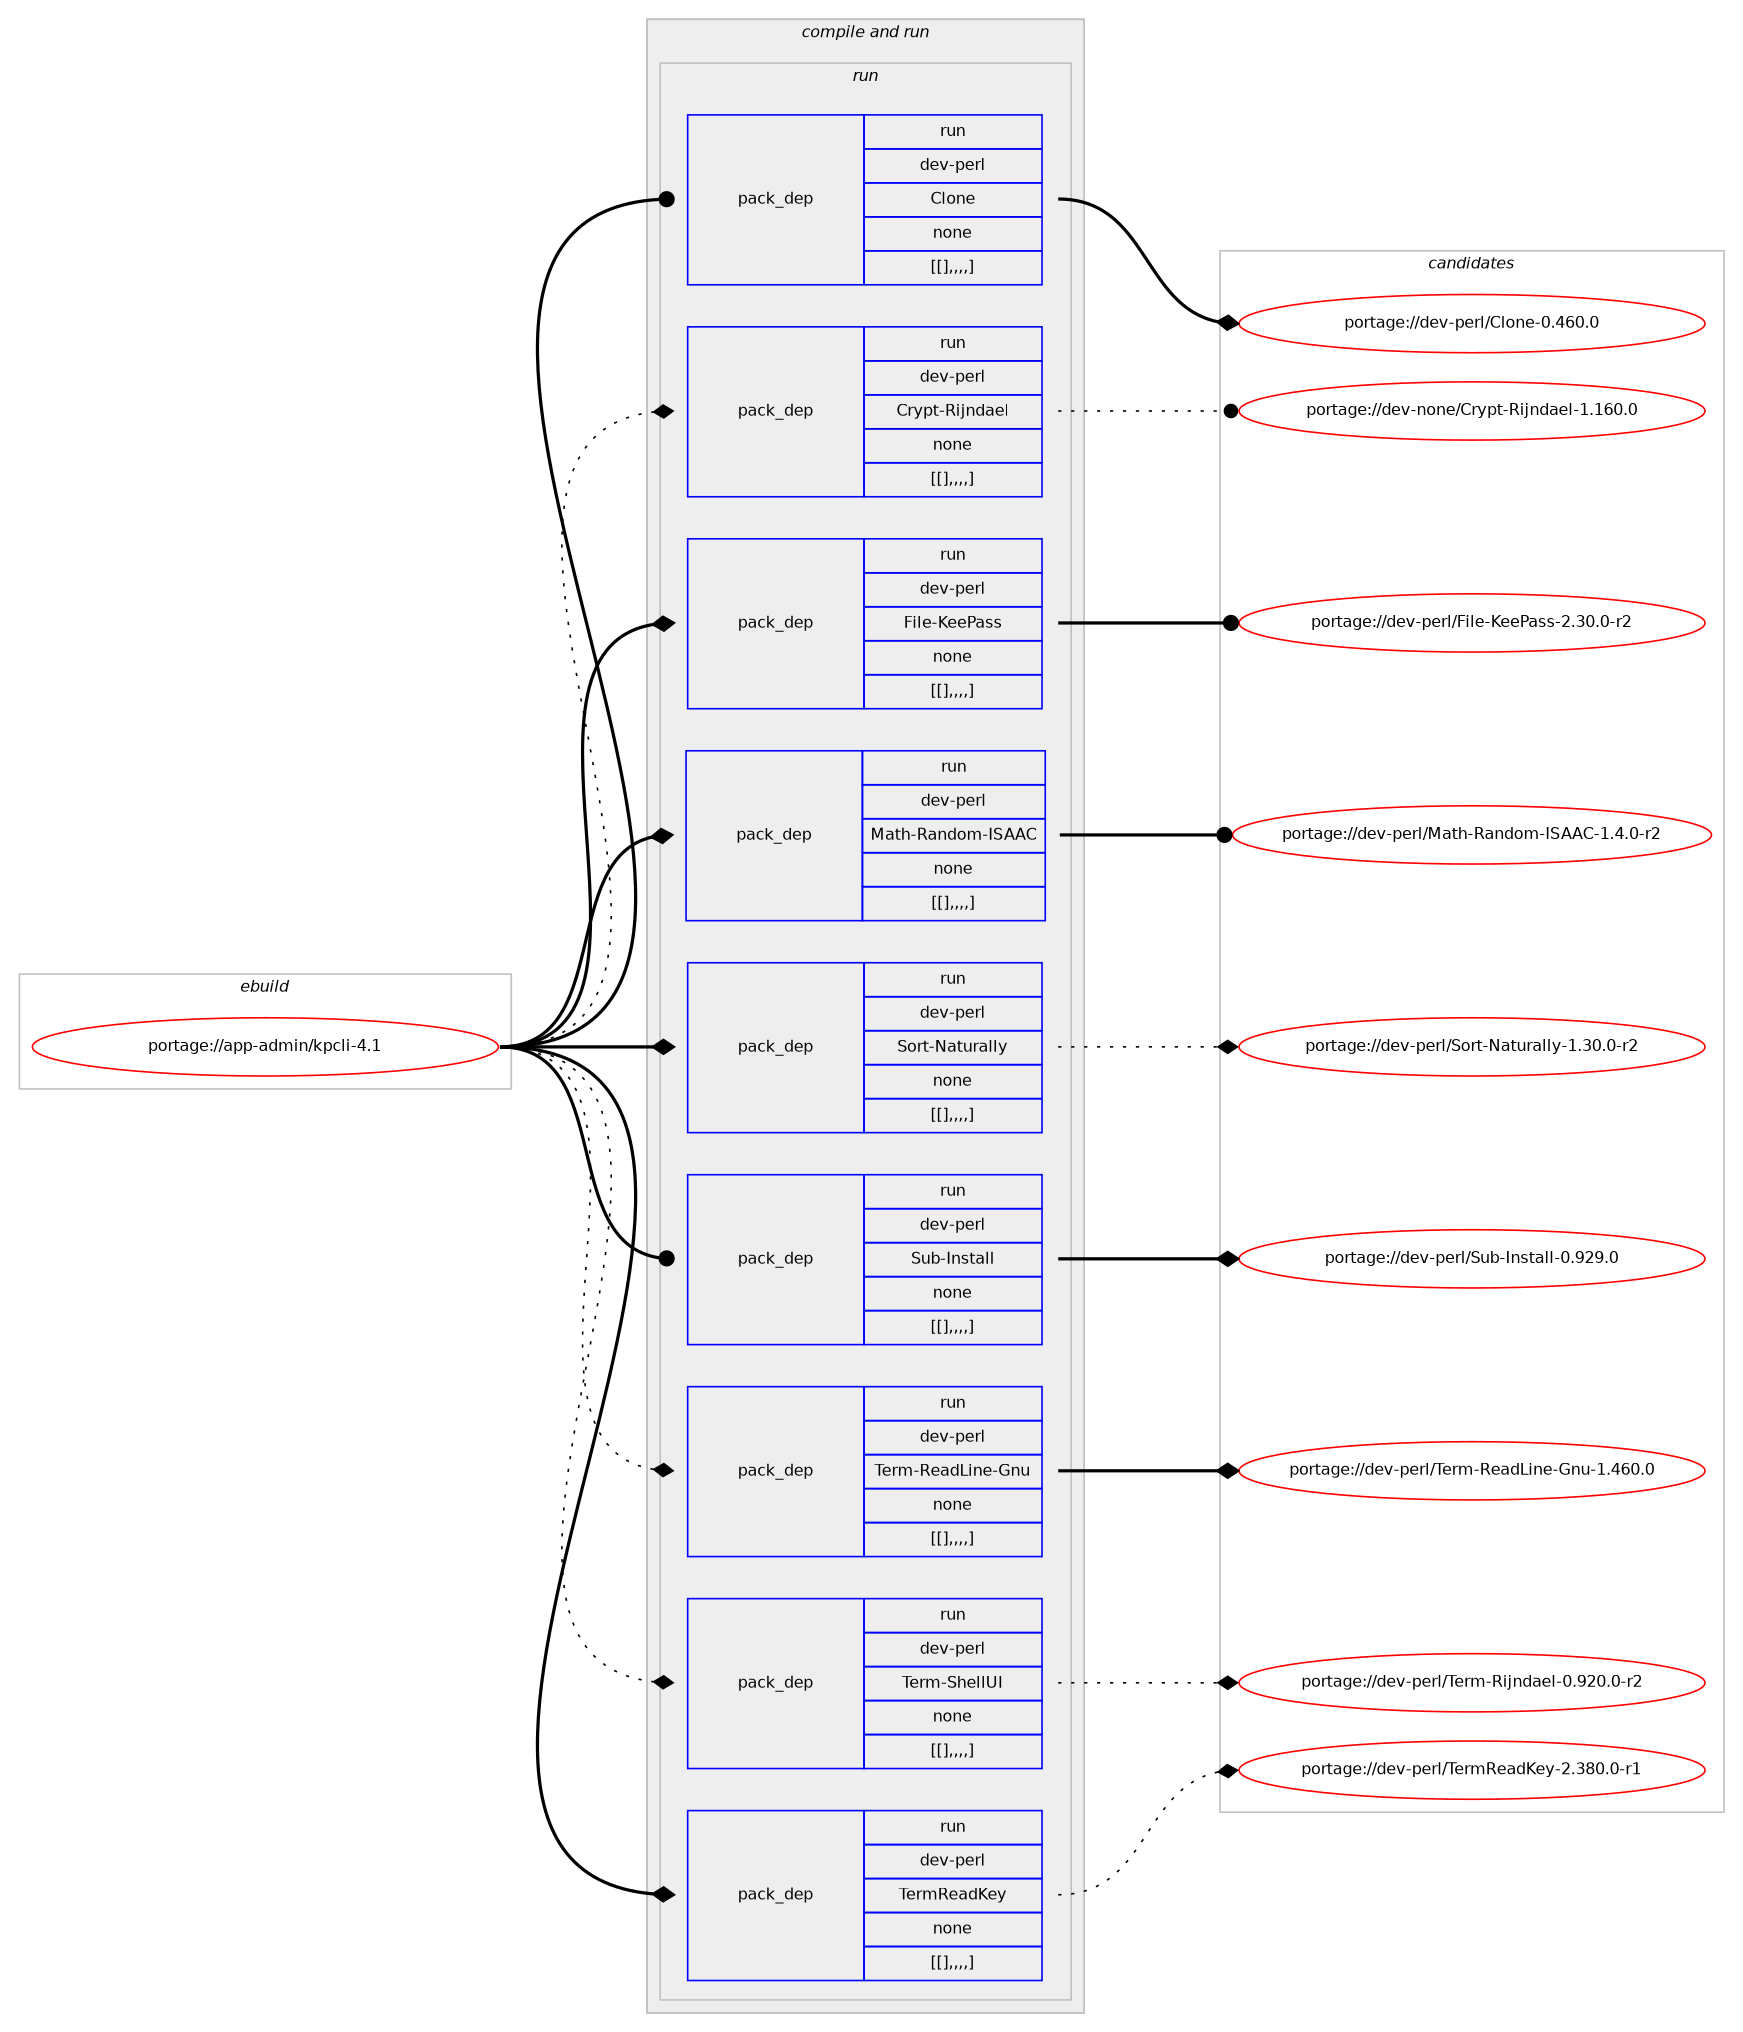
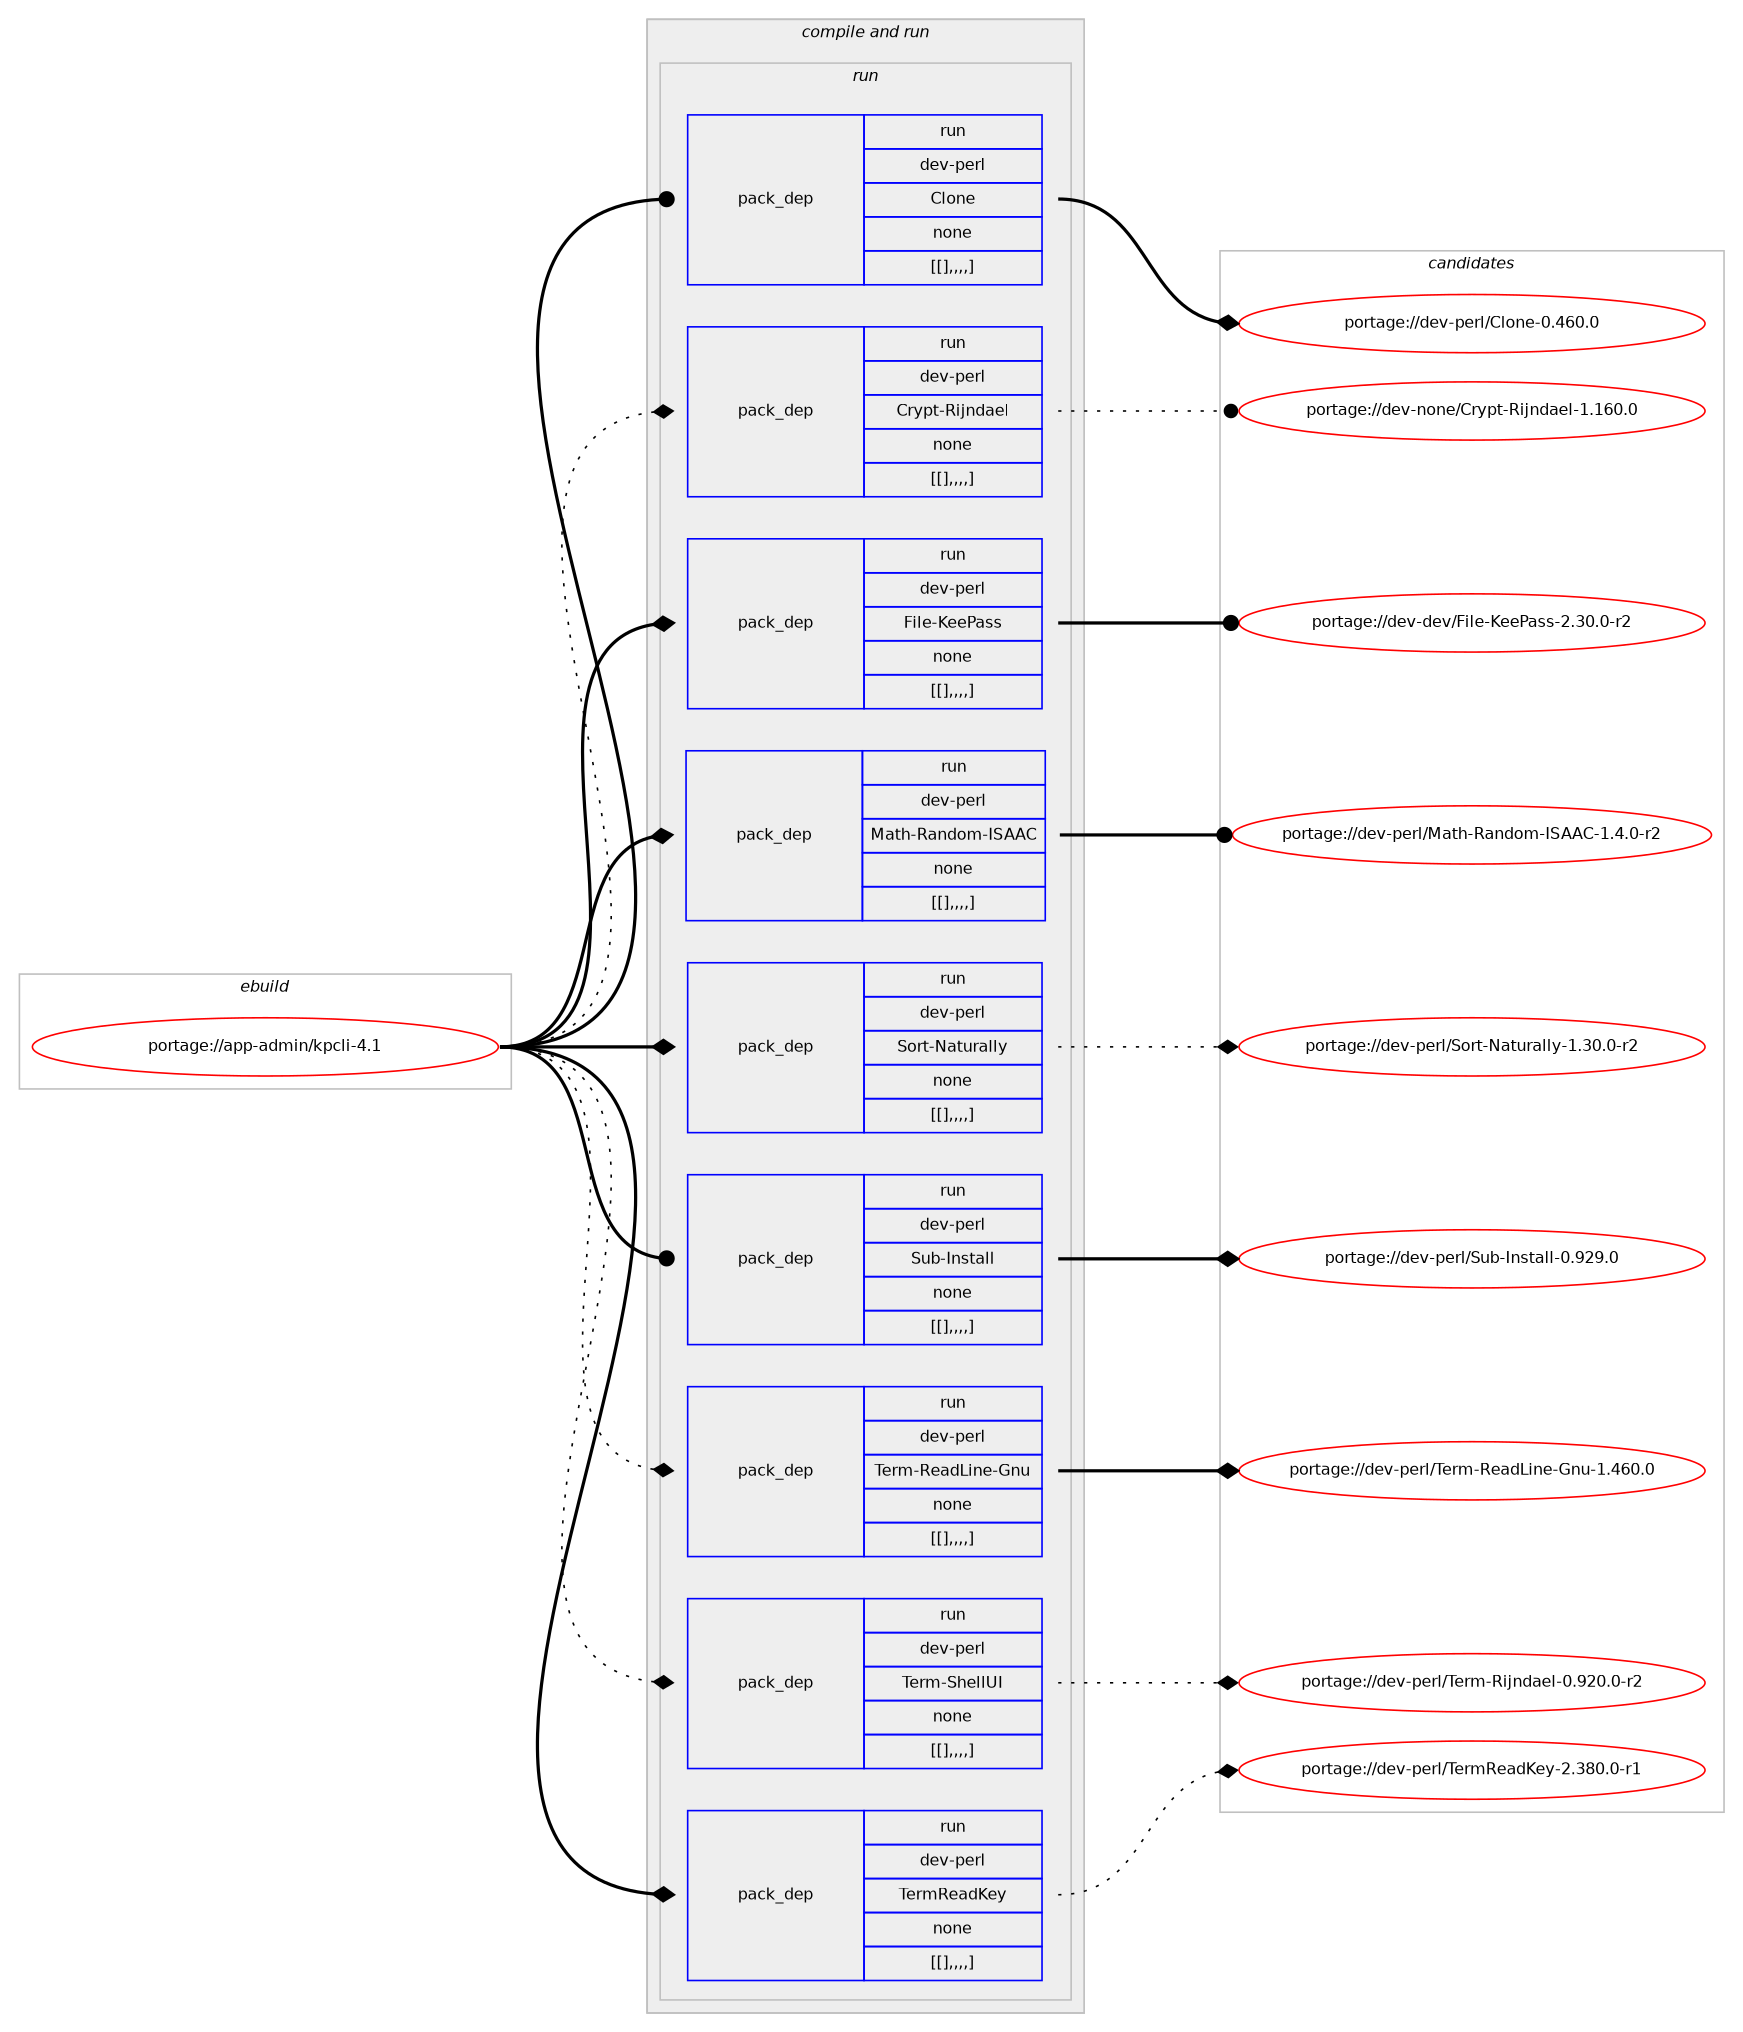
(1472, 623) -> (1472, 623)
